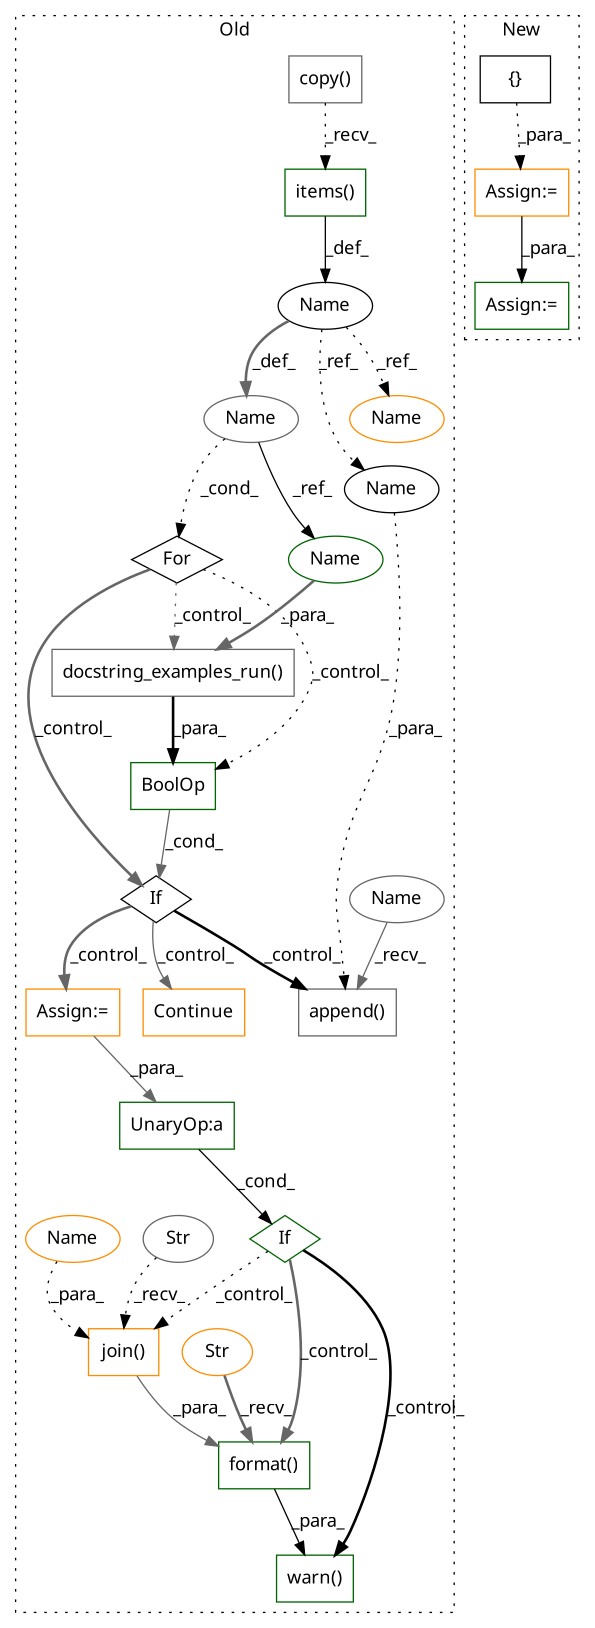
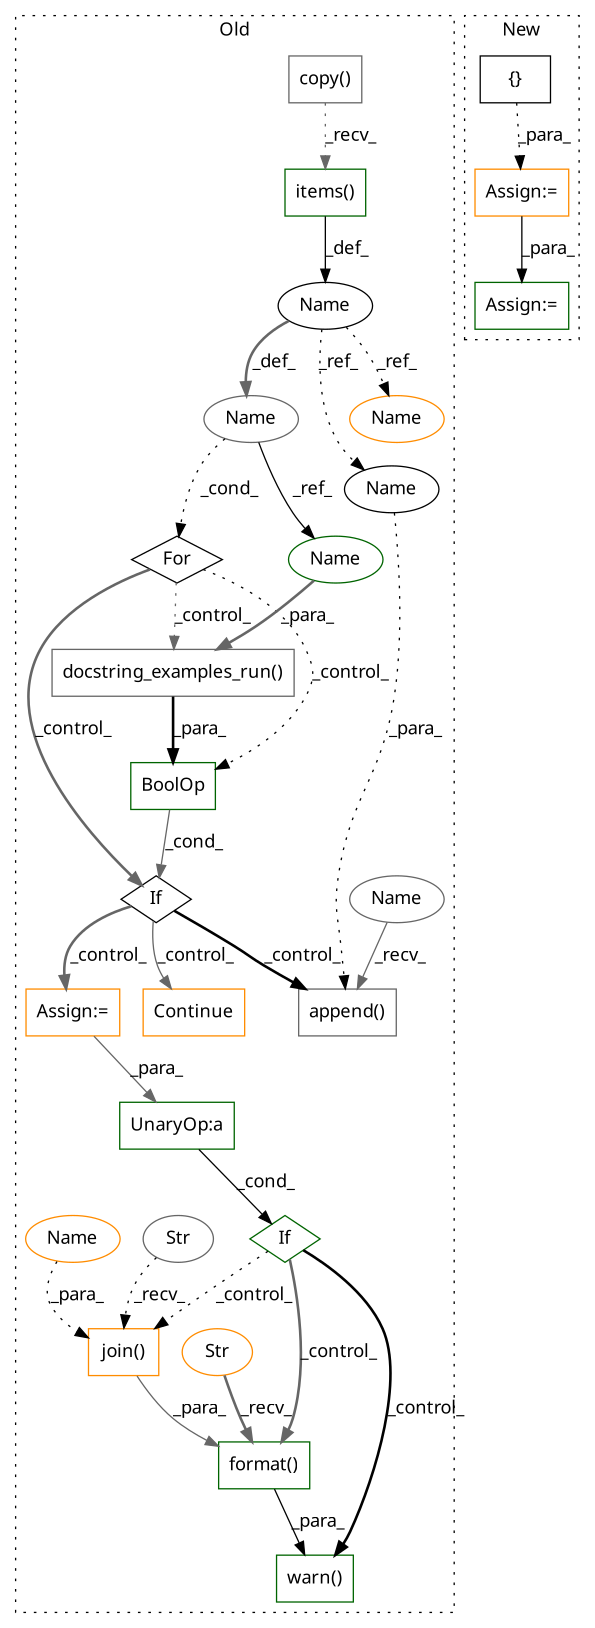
(325, 129) -> (325, 129)
